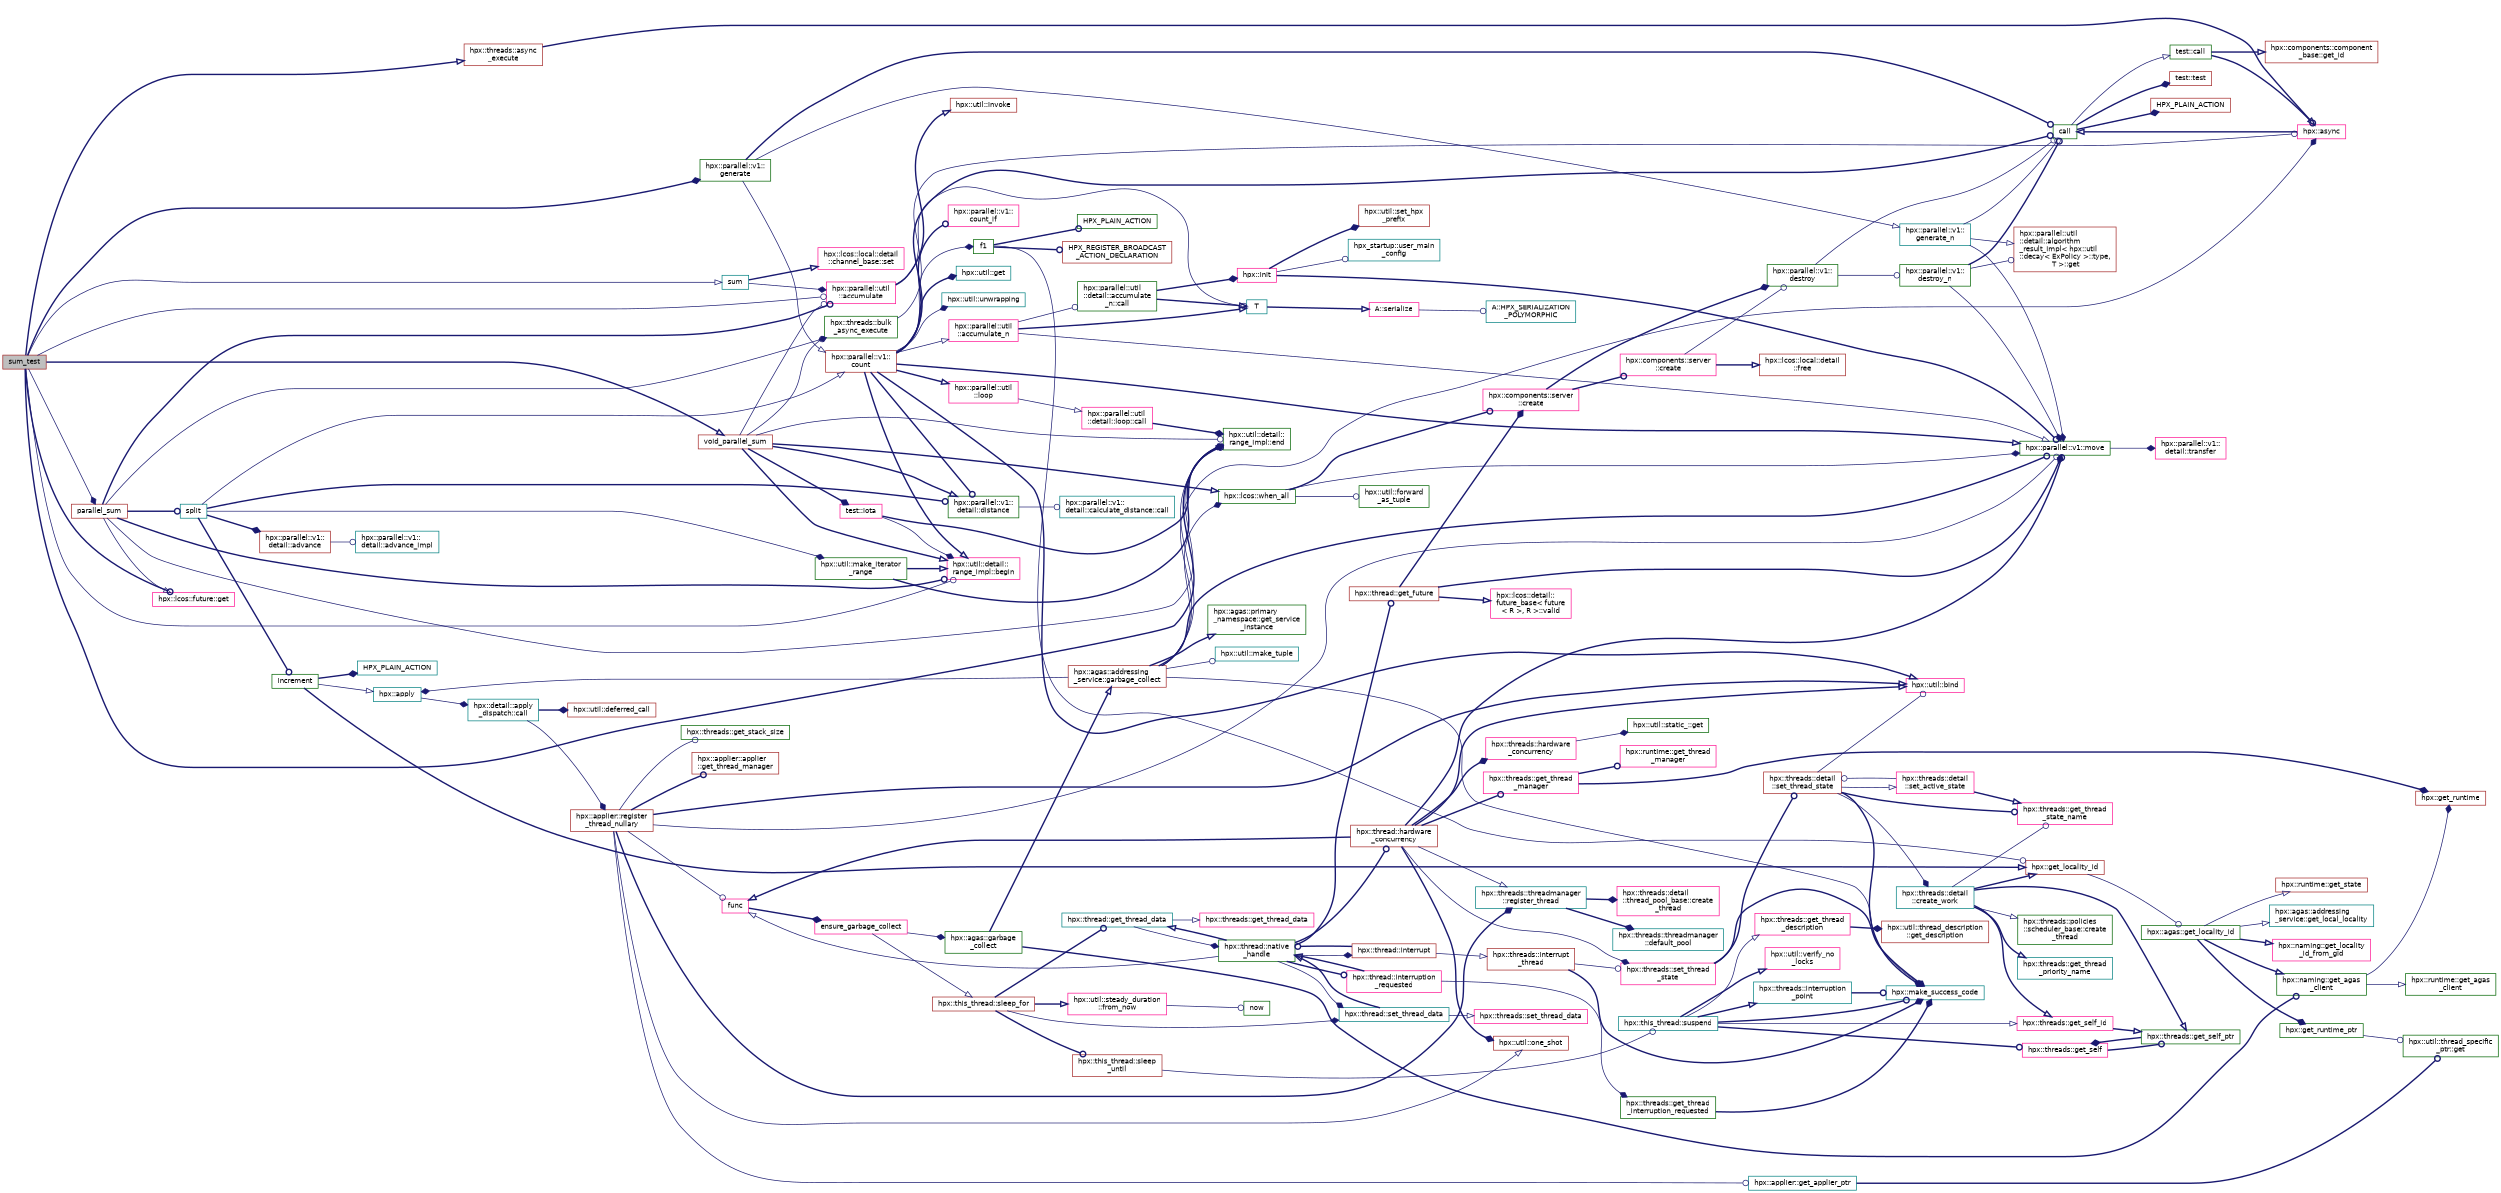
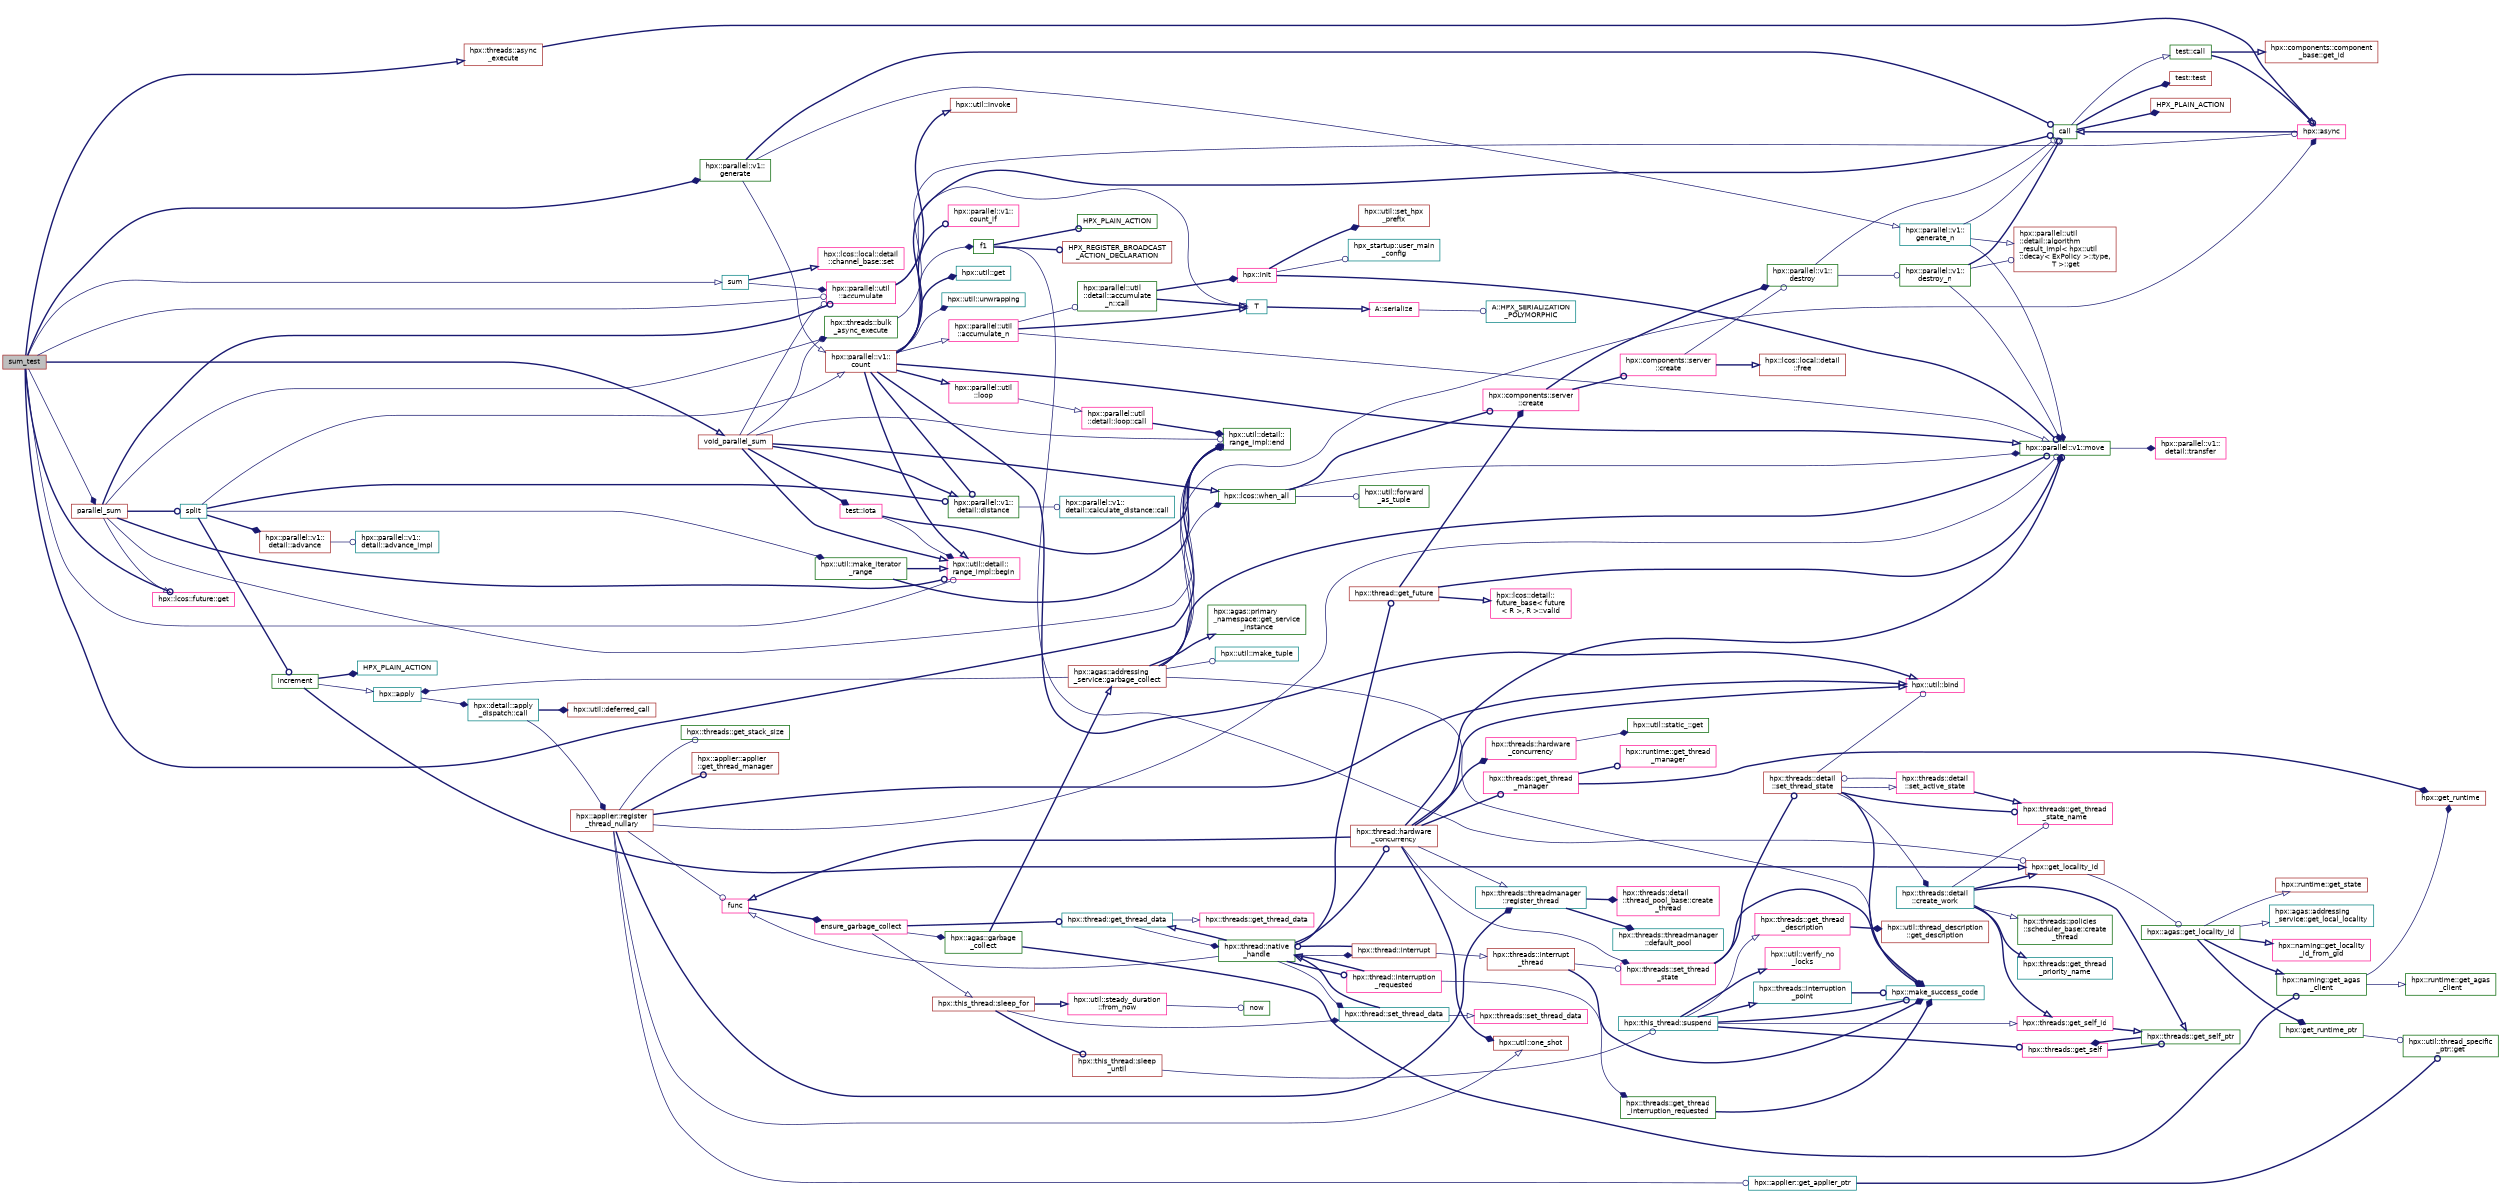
(1048, 964) -> (982, 924)
